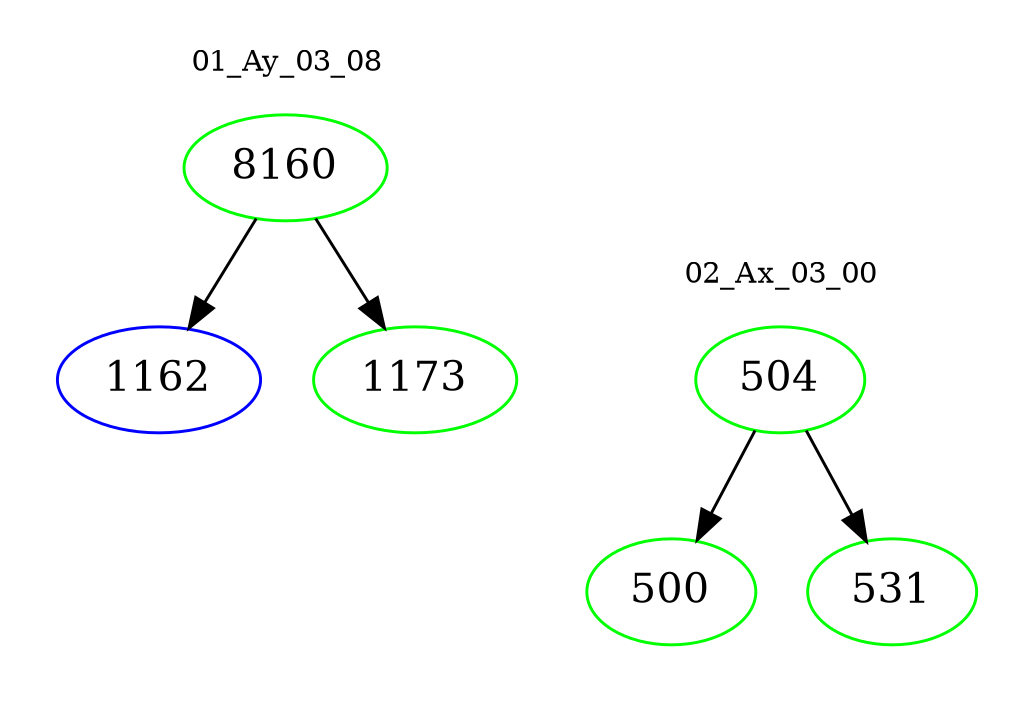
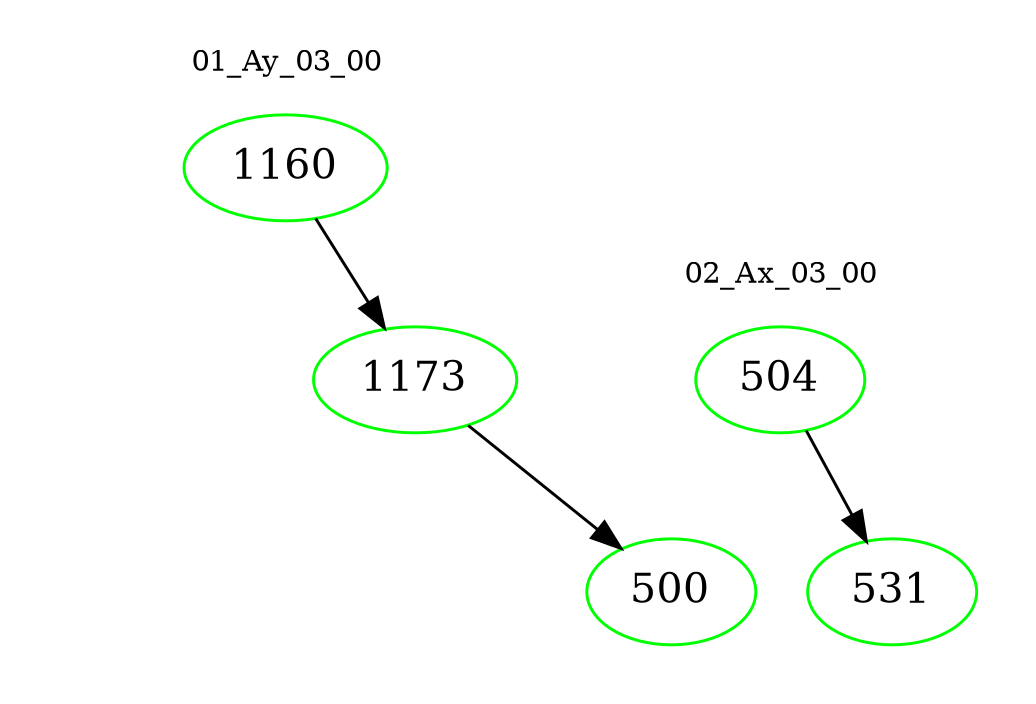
(287, 63) -> (287, 63)
(286, 168) -> (286, 168)
(159, 380) -> none
(733, 472) -> (533, 478)
